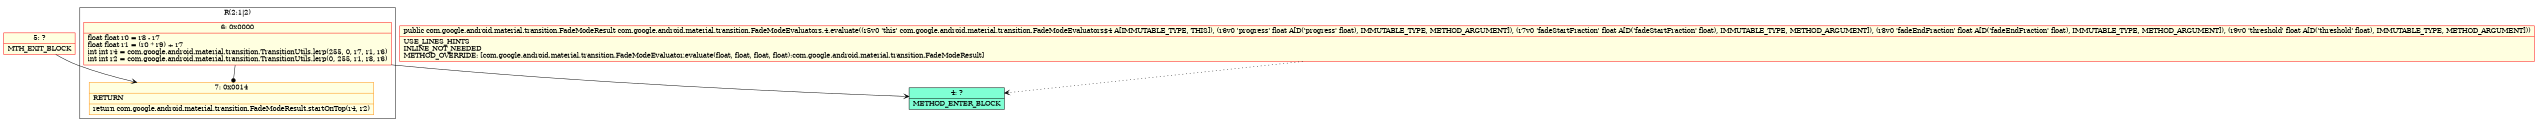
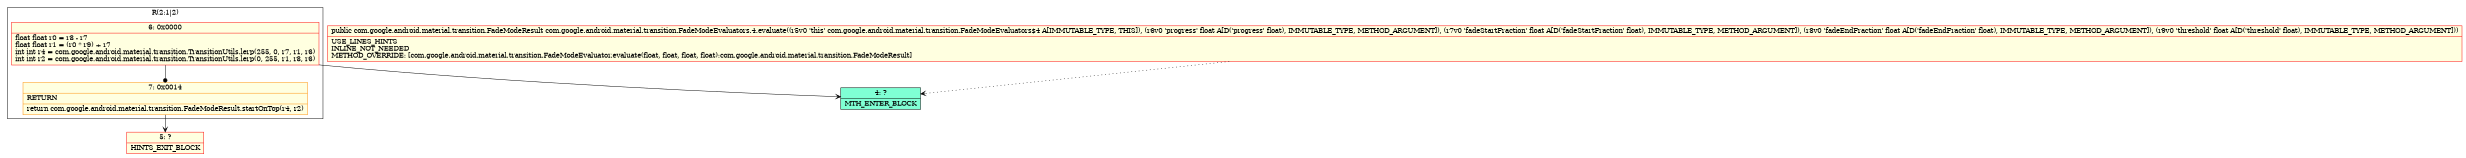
(39, 49) -> (165, 148)
(93, 70) -> (165, 122)
(957, 104) -> (881, 104)
